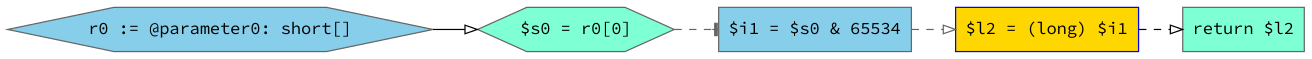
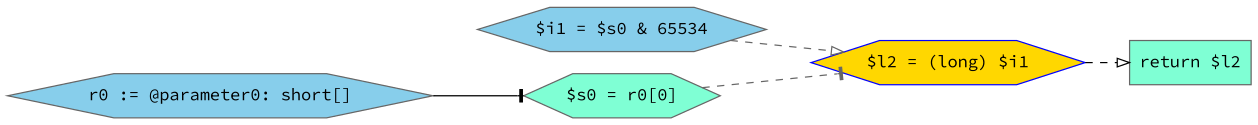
(449, 29) -> (475, 96)
(693, 29) -> (770, 81)
(815, 29) -> (622, 29)
(1047, 29) -> (948, 63)
